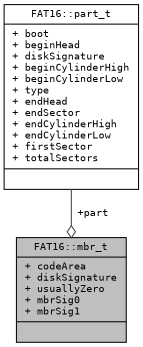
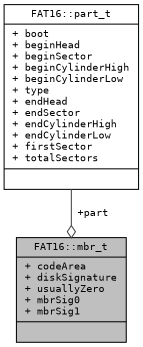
(59, 56) -> (53, 56)
